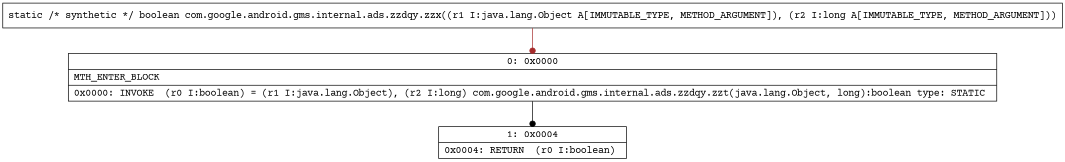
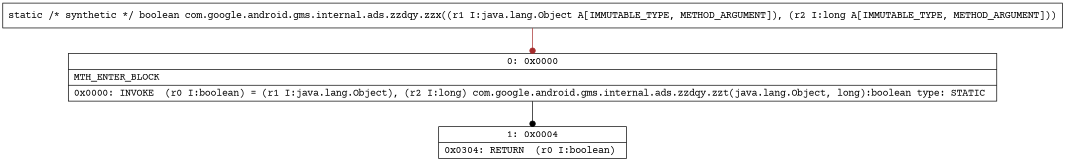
(533, 150) -> (533, 150)
